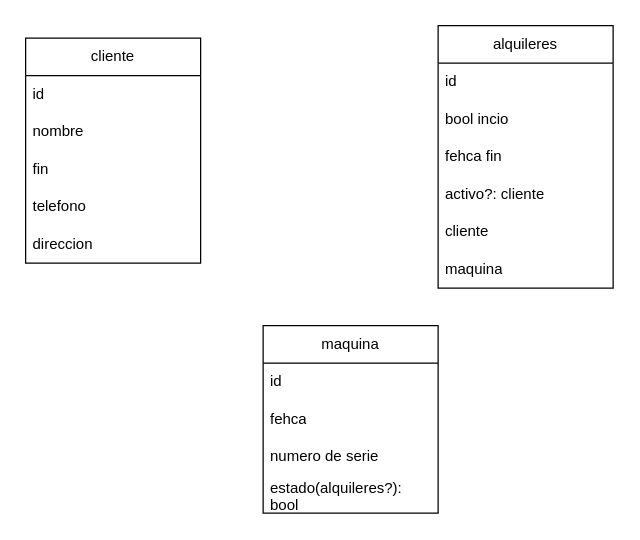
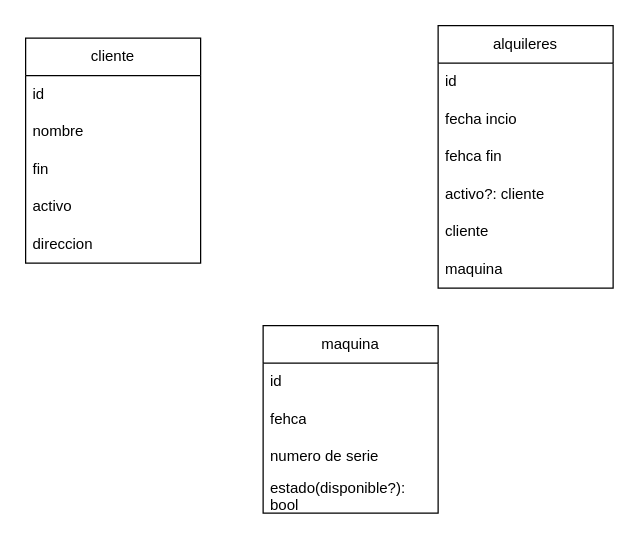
(480, 119) -> (486, 119)
(65, 207) -> (56, 207)
(352, 494) -> (352, 494)
